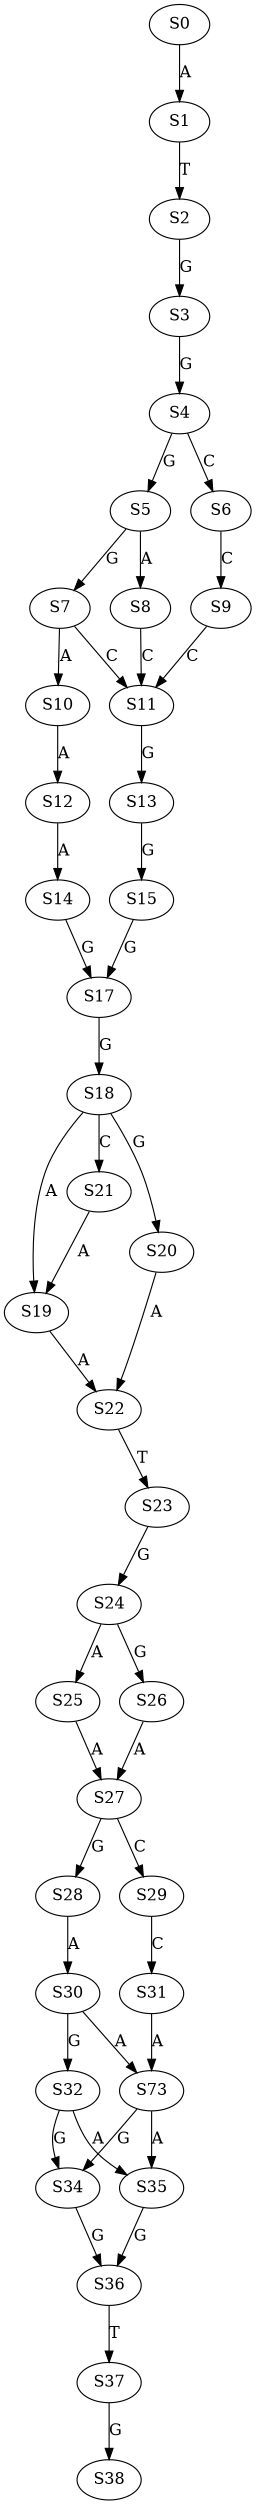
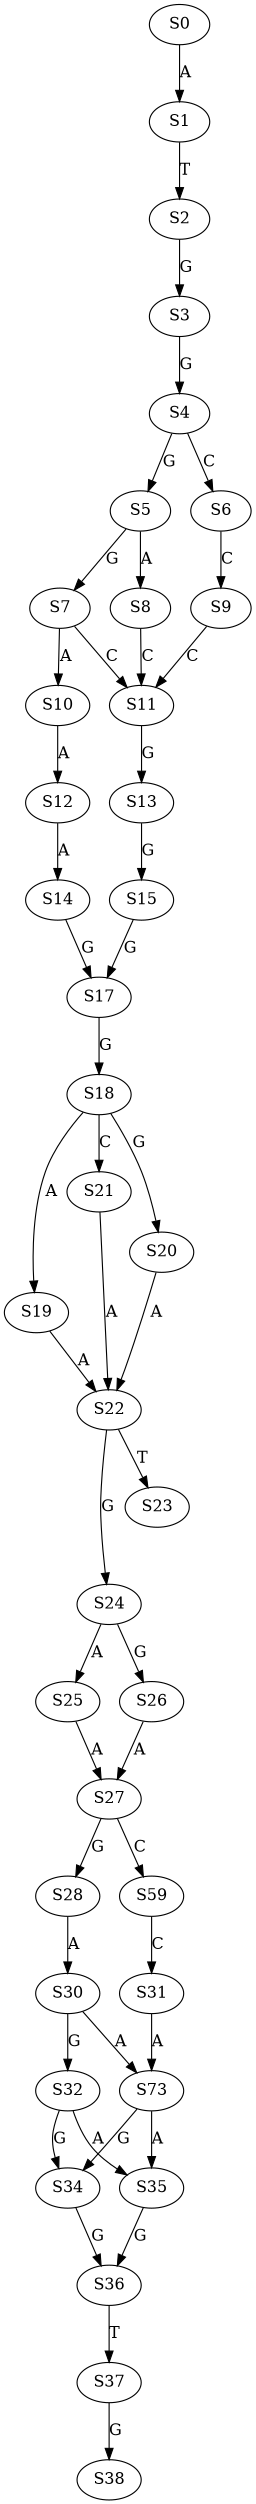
(70, 1247) -> (104, 1295)
(136, 1551) -> (101, 1501)
(152, 1896) -> (152, 1896)
